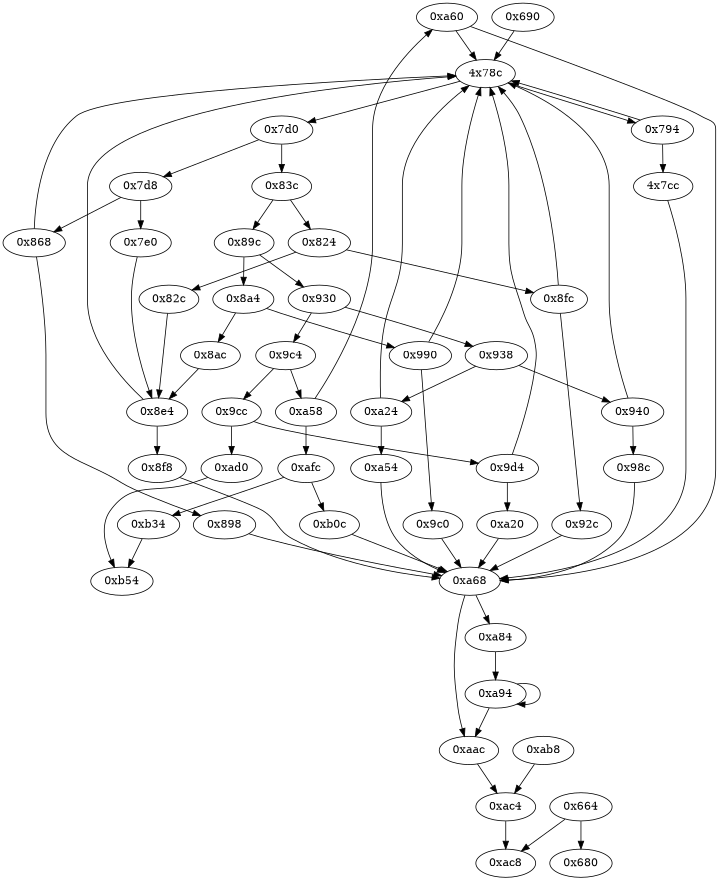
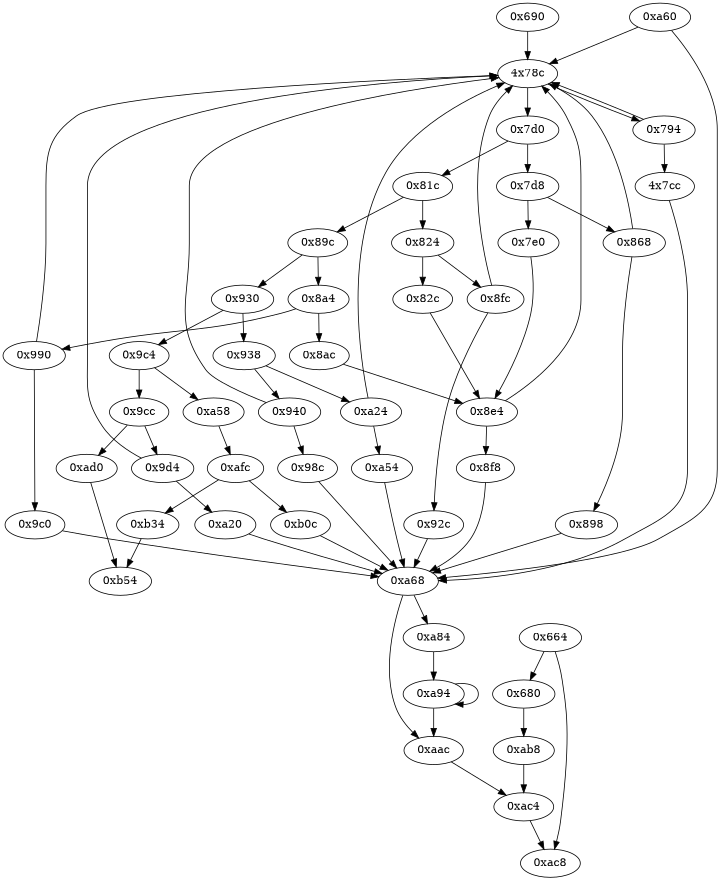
(282, 186) -> (423, 186)
(373, 214) -> none
none -> (524, 718)
